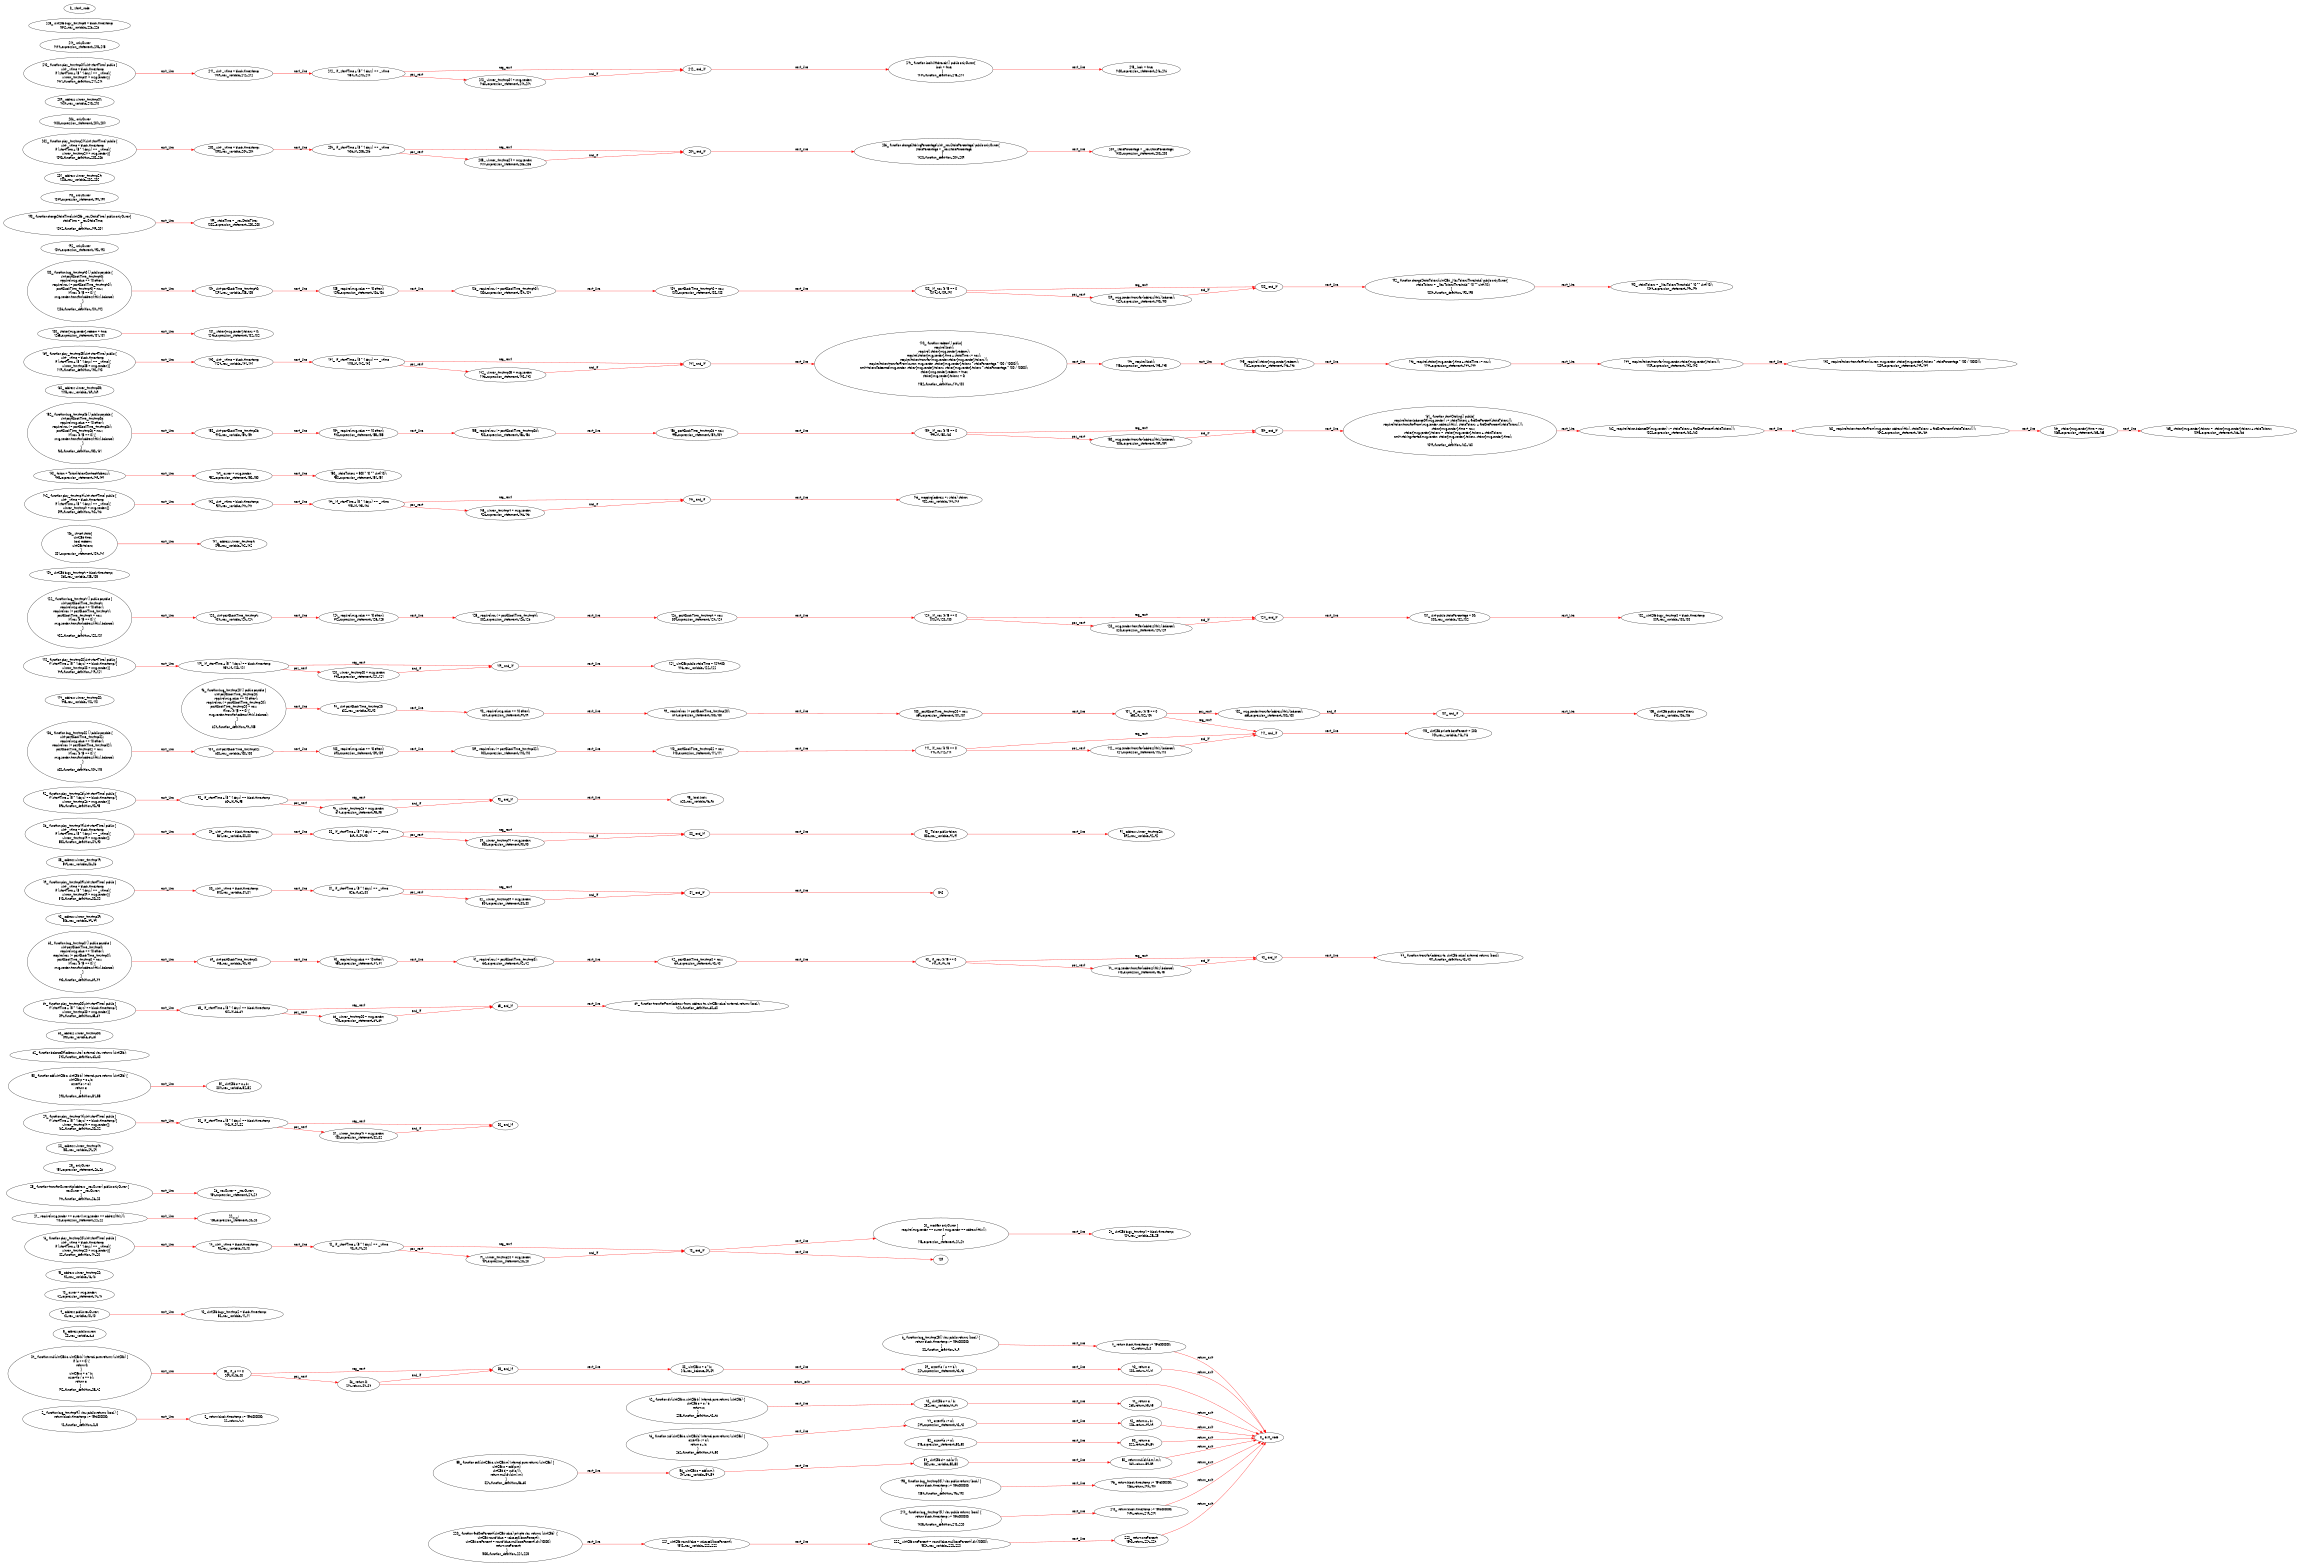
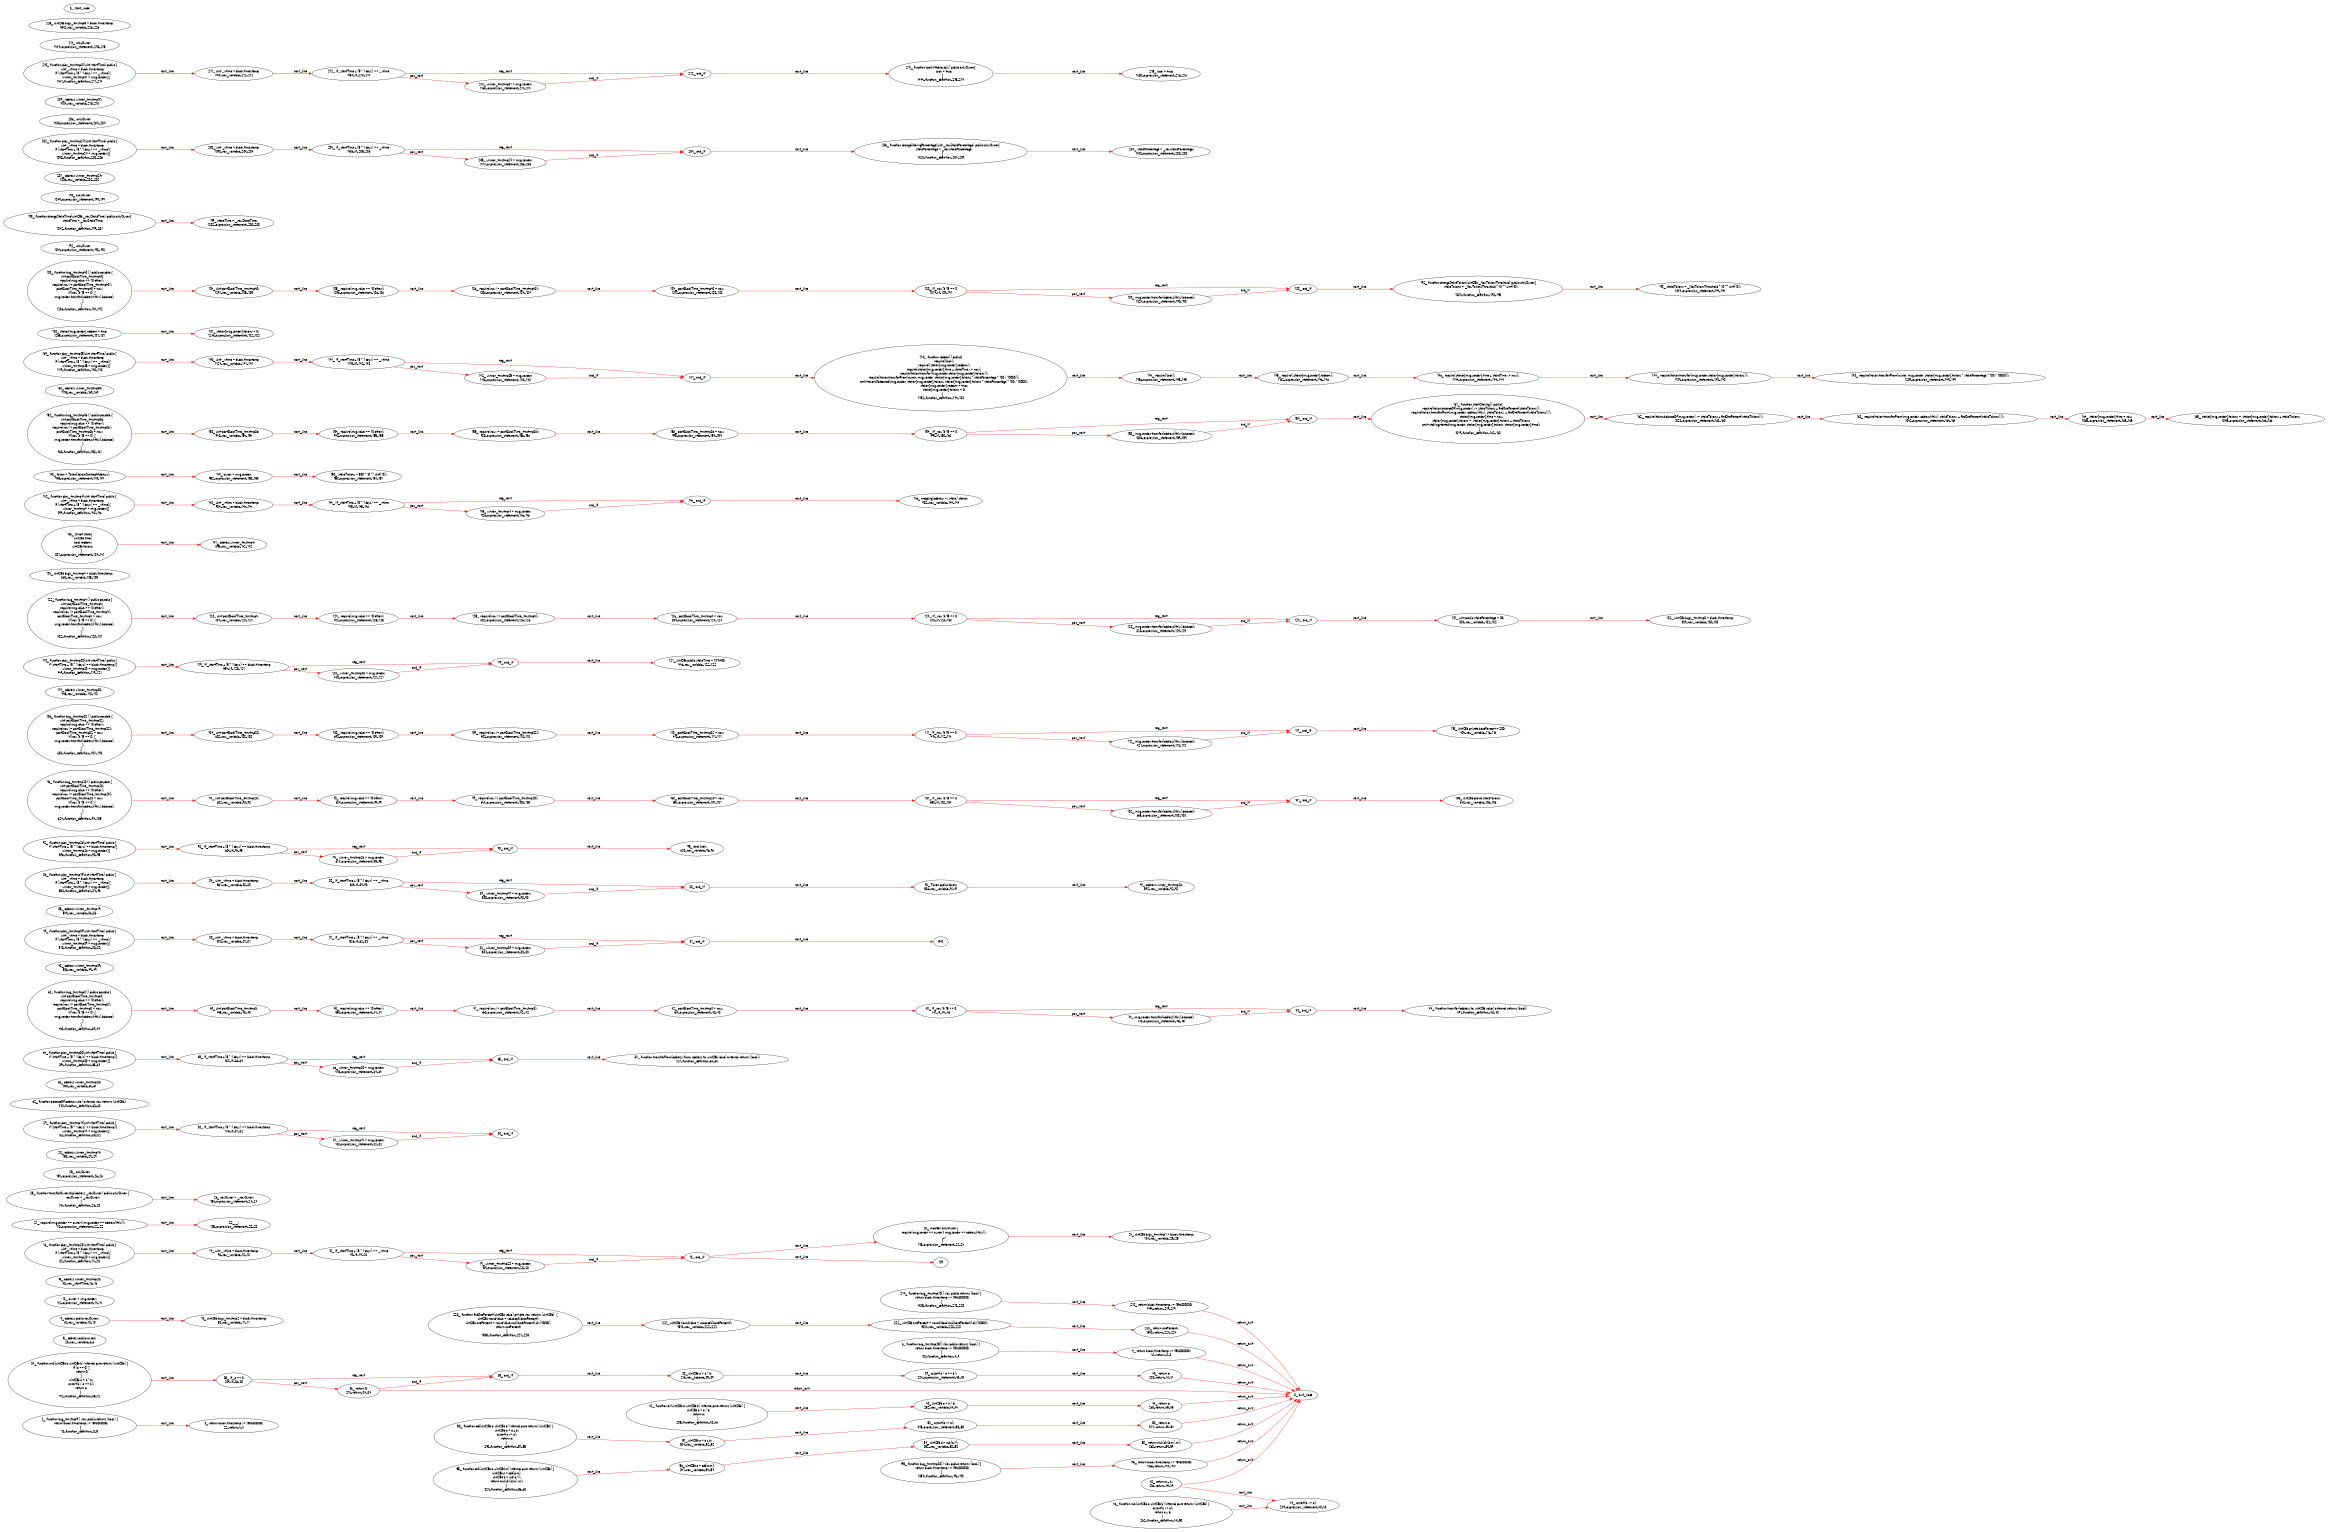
(1209, 724) -> (1127, 800)
(80, 1036) -> (80, 1085)
(80, 1275) -> (80, 1282)
(1048, 1423) -> (1226, 1493)
none -> (814, 1434)
